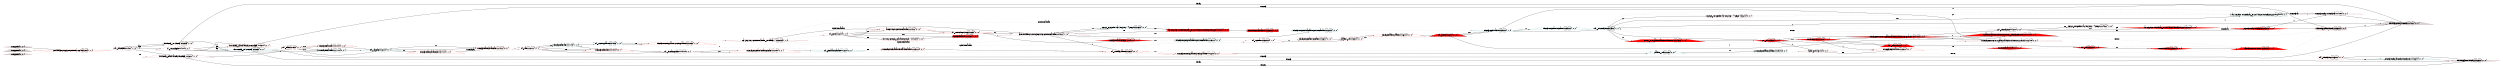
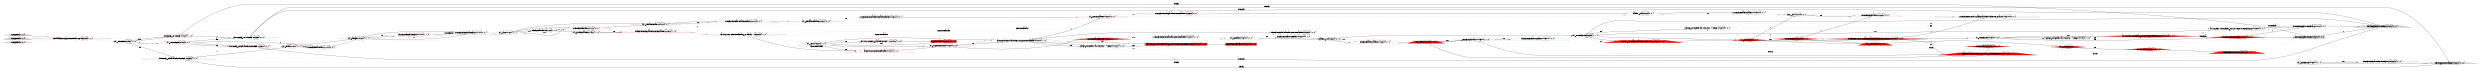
(1555, 32) -> (1450, 36)
(332, 46) -> none
